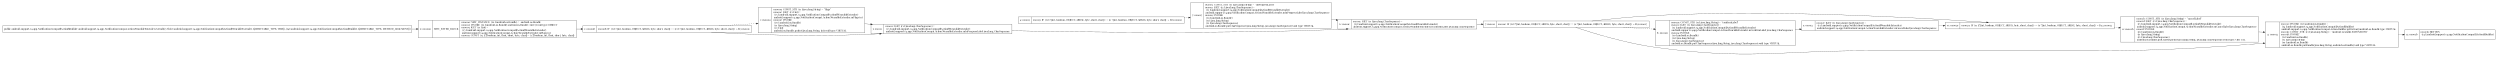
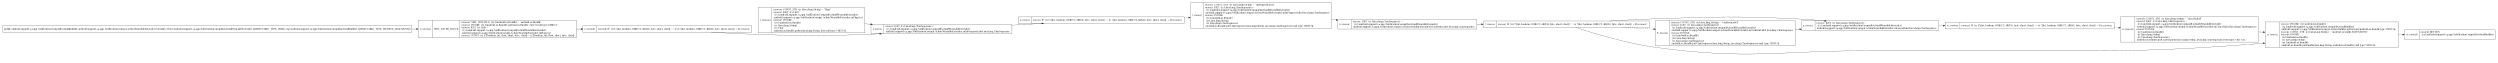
(1789, 14) -> (1717, 17)
(738, 25) -> none
(1179, 32) -> (1027, 24)
